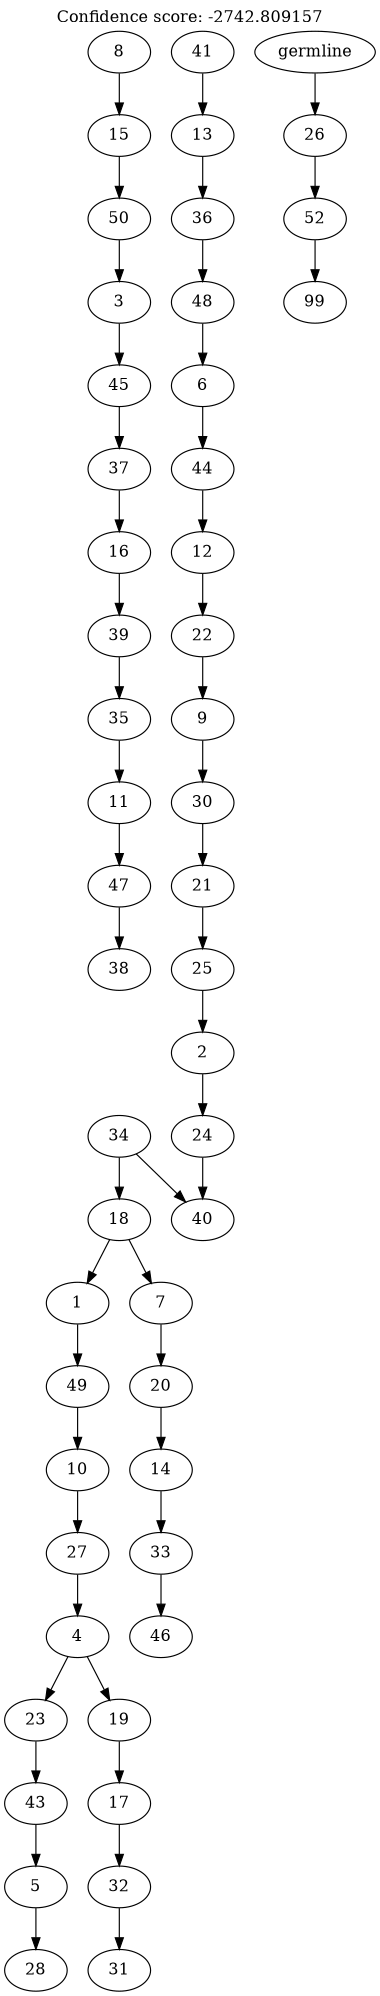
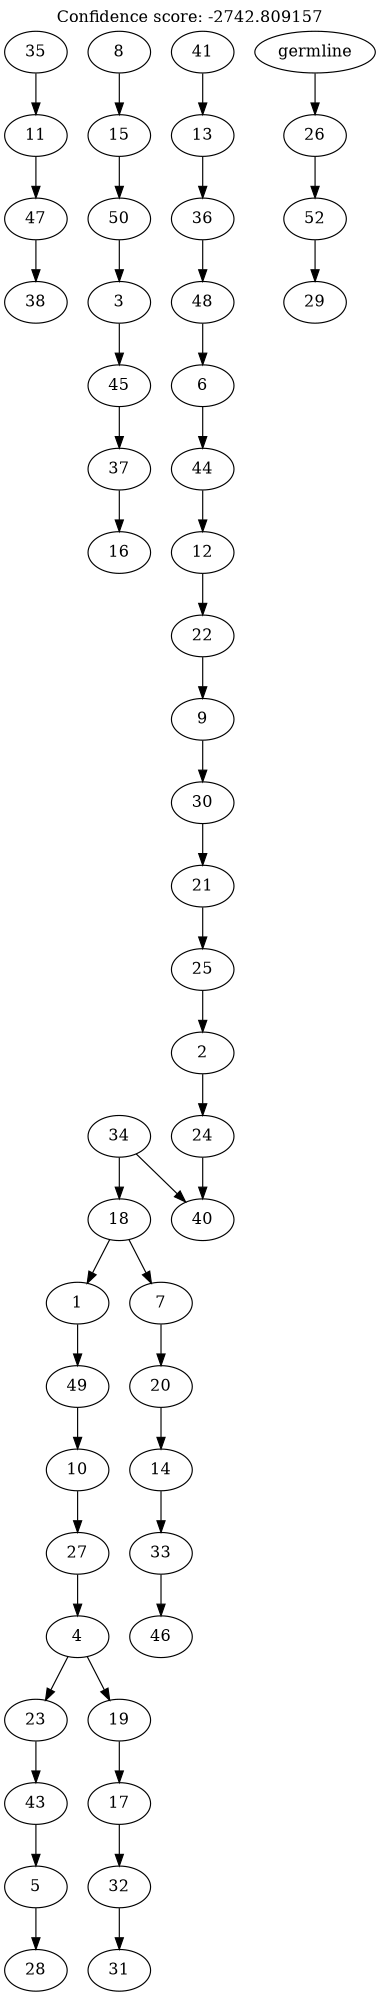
(315, 302) -> (315, 302)
(119, 636) -> none
